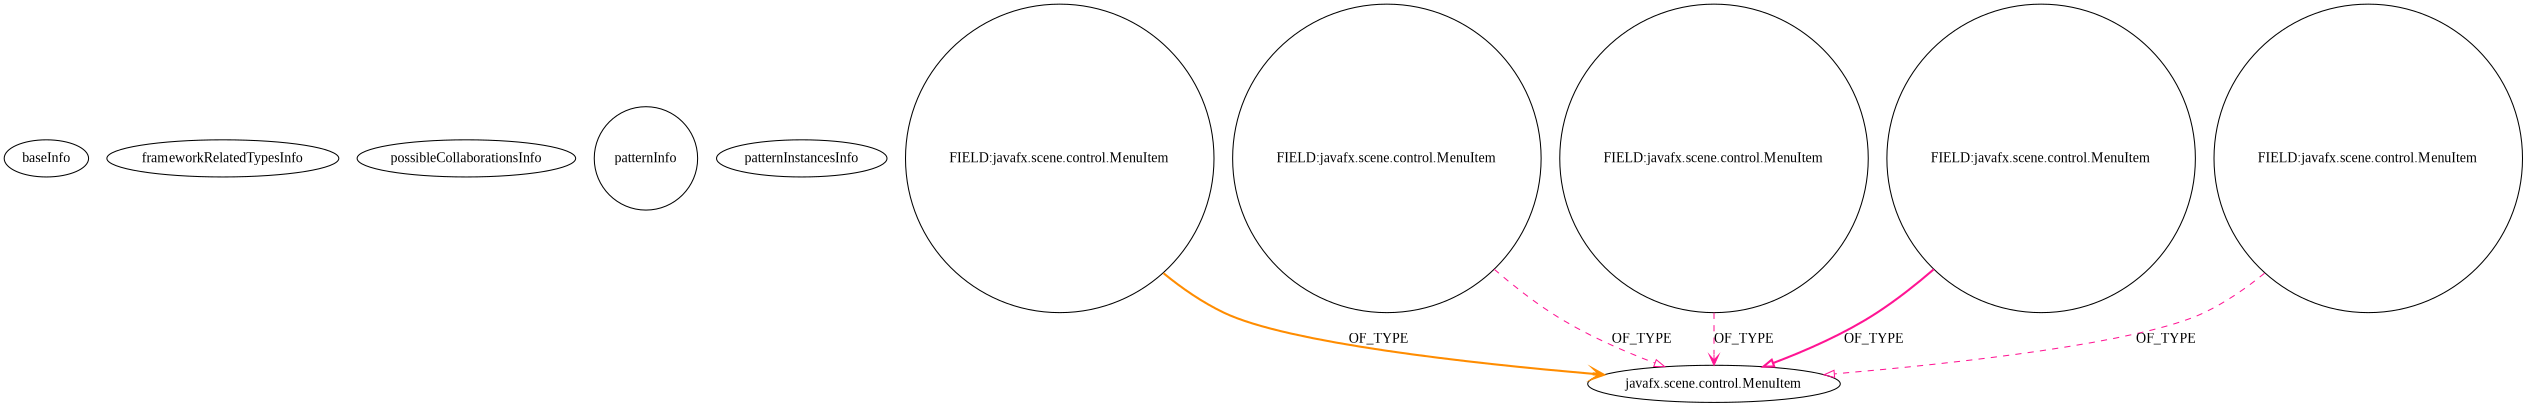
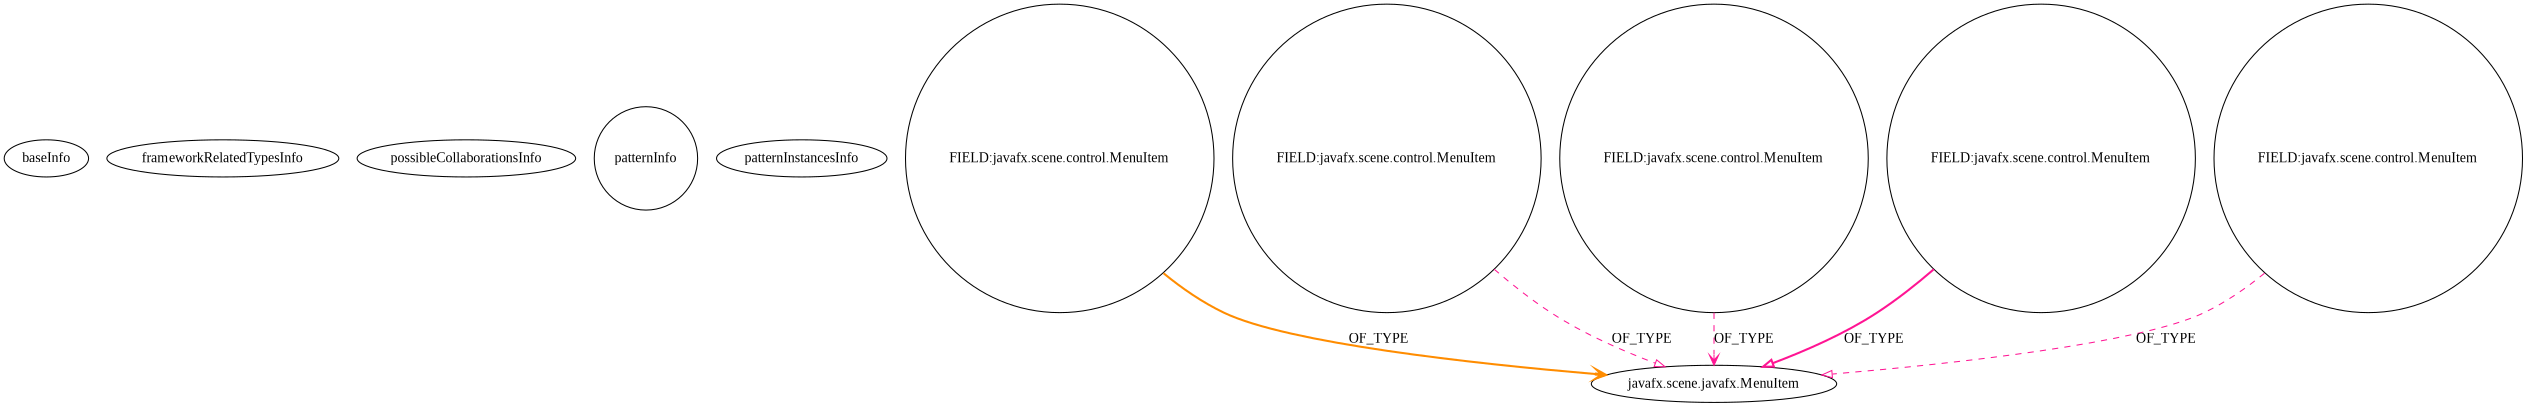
(1714, 384) -> (1714, 384)
